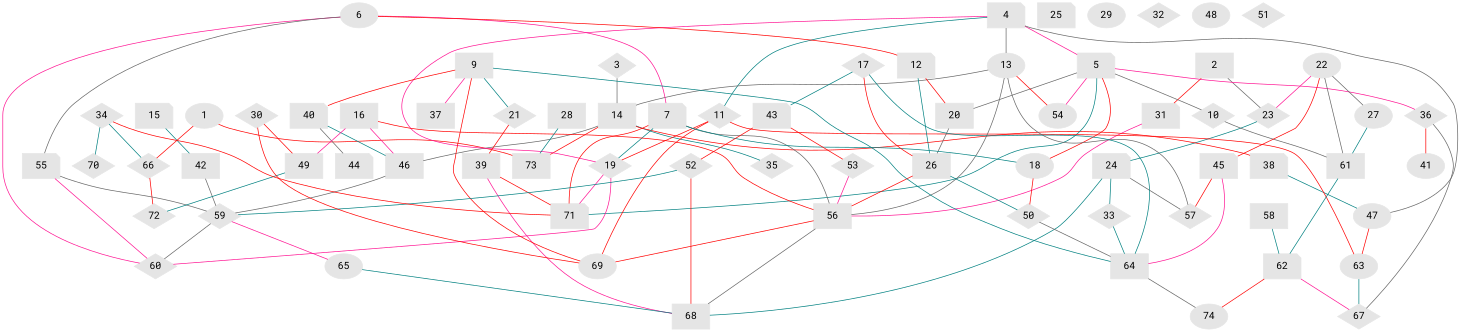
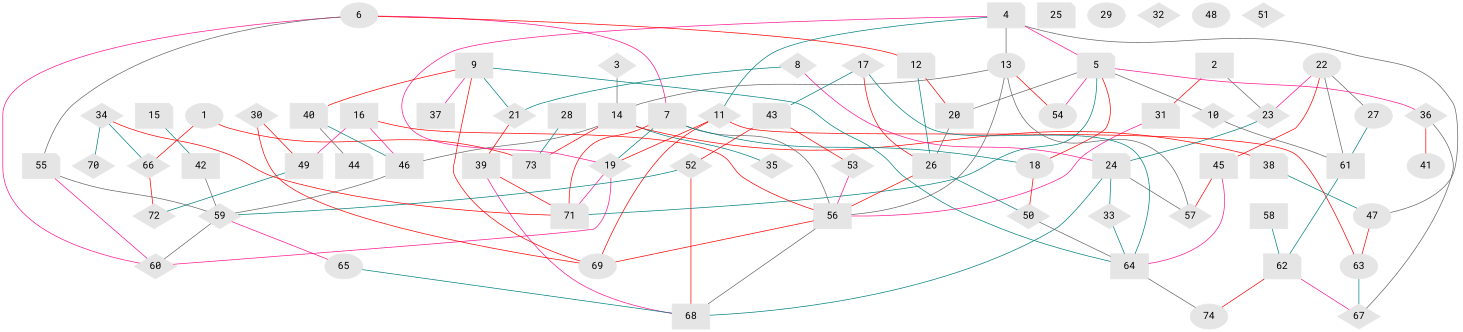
none -> (798, 66)
